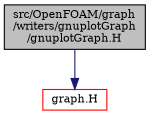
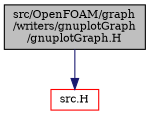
(75, 100) -> (75, 100)
